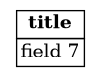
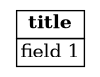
(51, 52) -> (51, 52)
